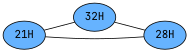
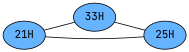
(95, 17) -> (95, 17)
(165, 35) -> (165, 35)
